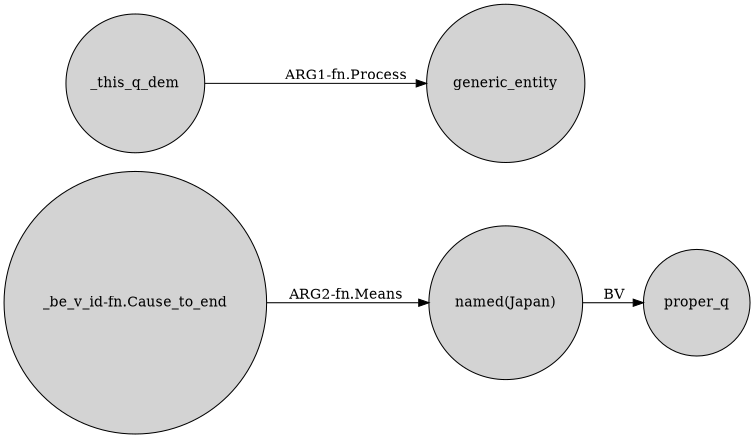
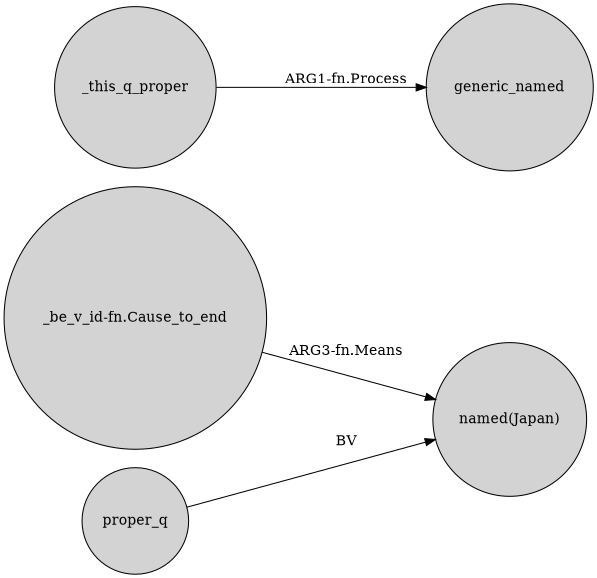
(135, 83) -> (135, 87)
(506, 83) -> (510, 87)
(347, 295) -> (347, 351)
(608, 303) -> (306, 475)
